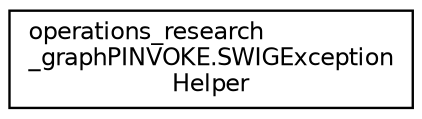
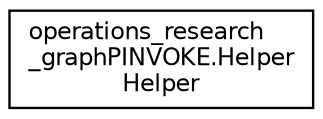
(211, 59) -> (161, 59)
